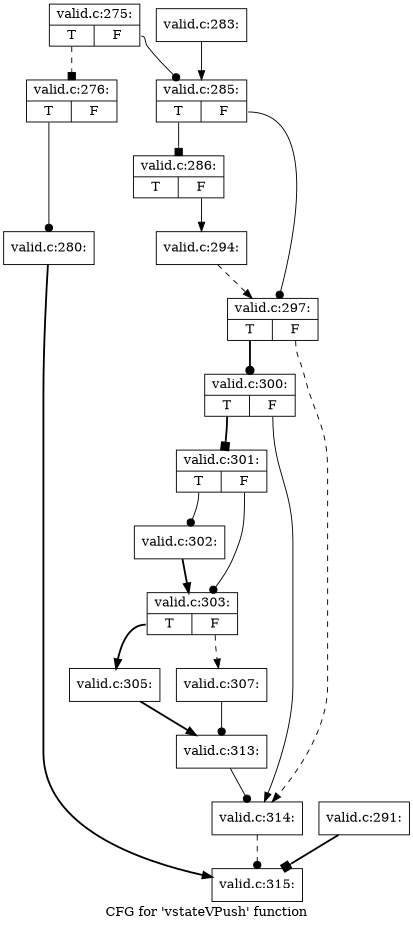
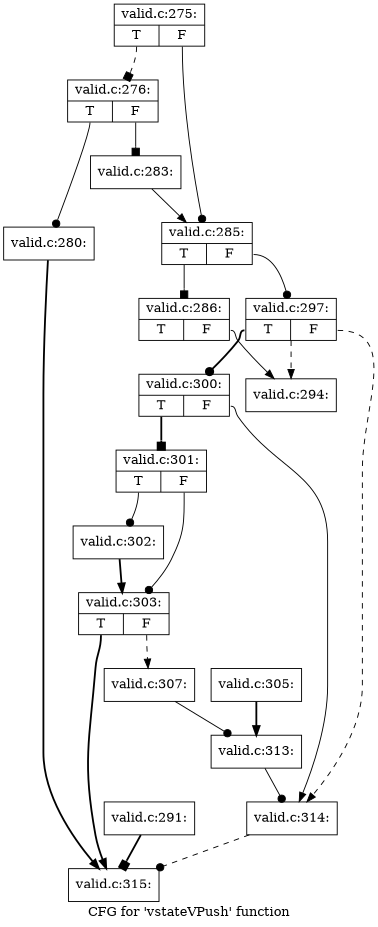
none -> (136, 134)
(232, 278) -> (291, 355)
(126, 637) -> (88, 748)
